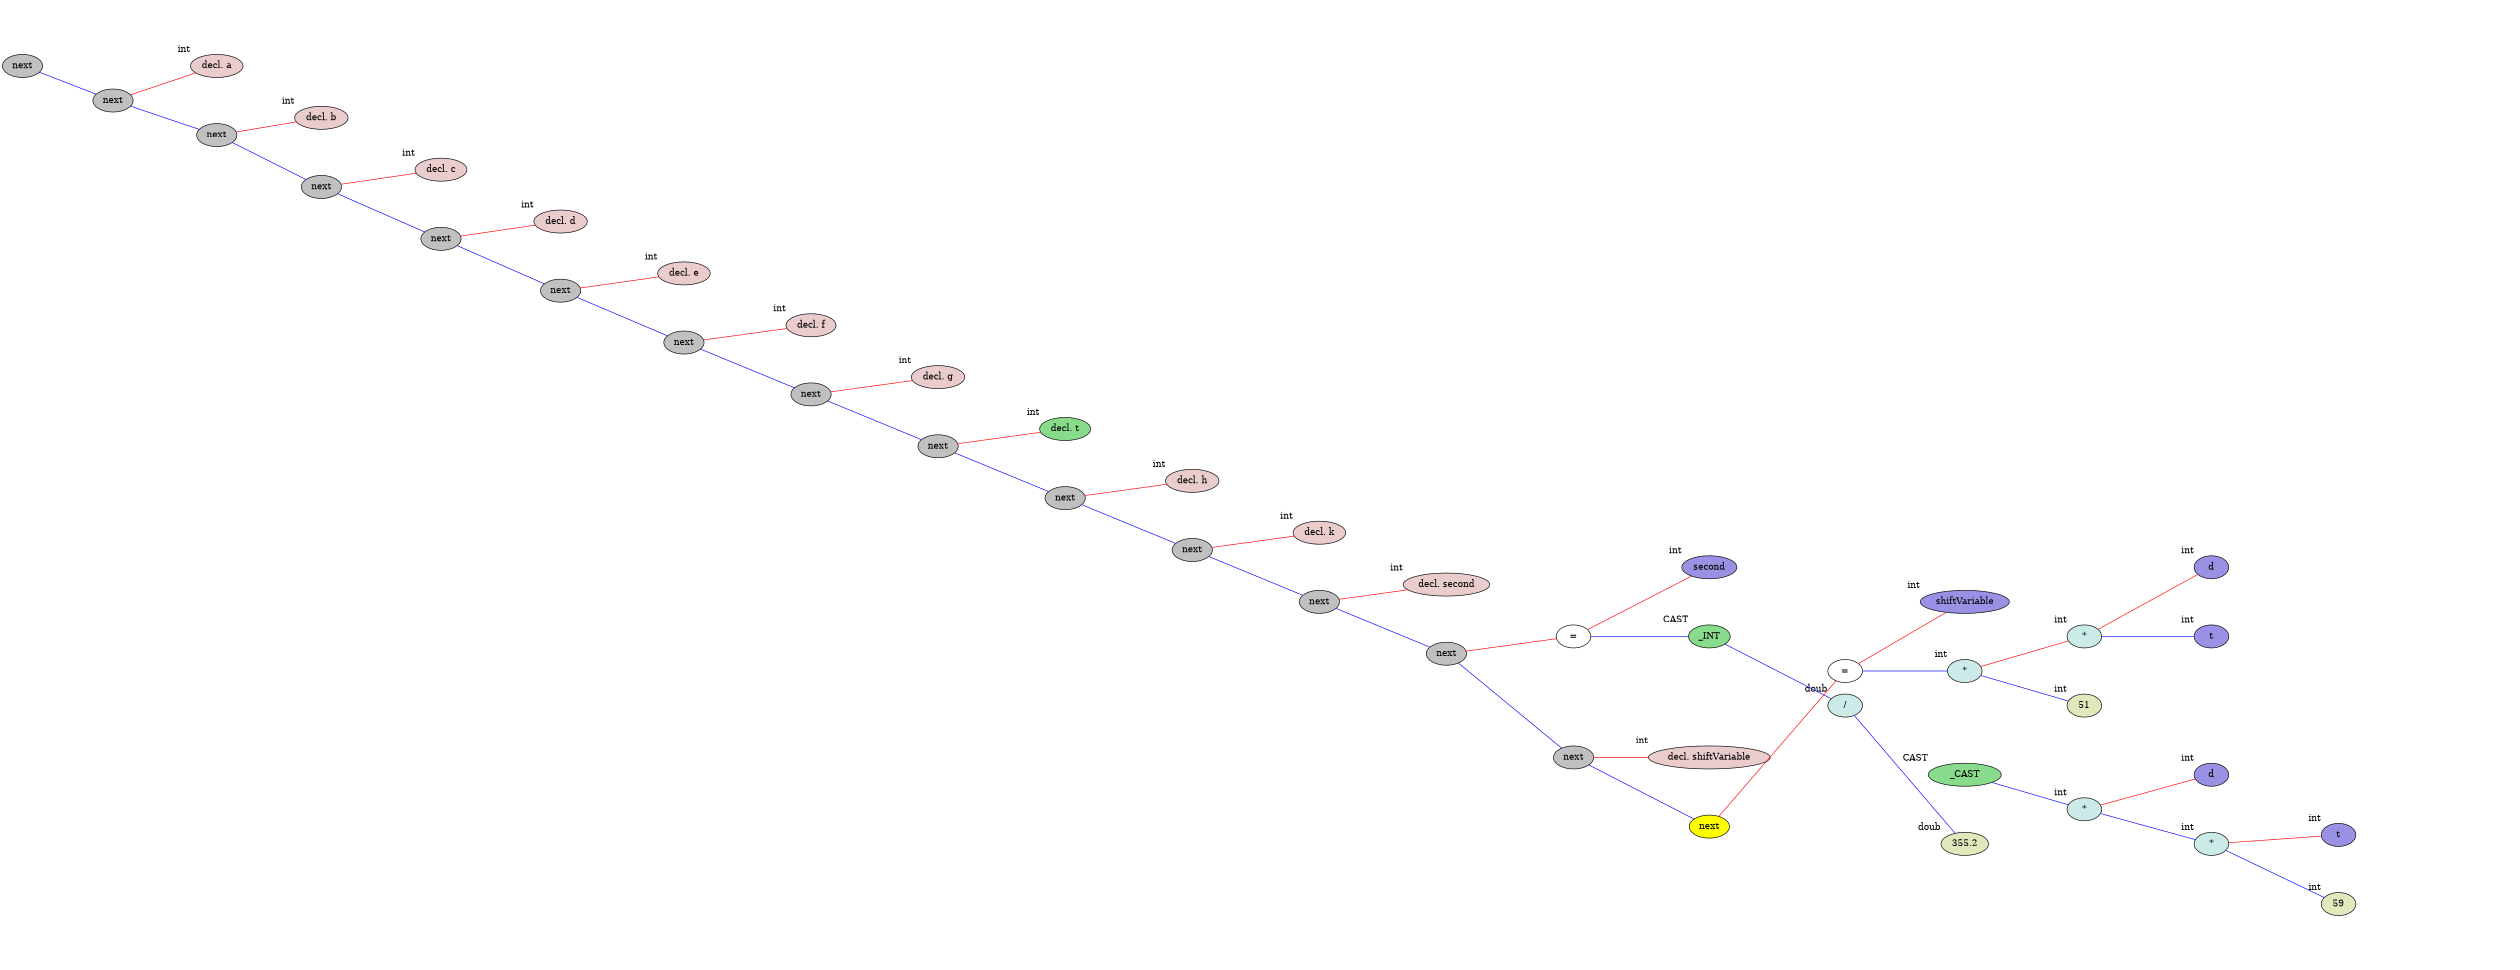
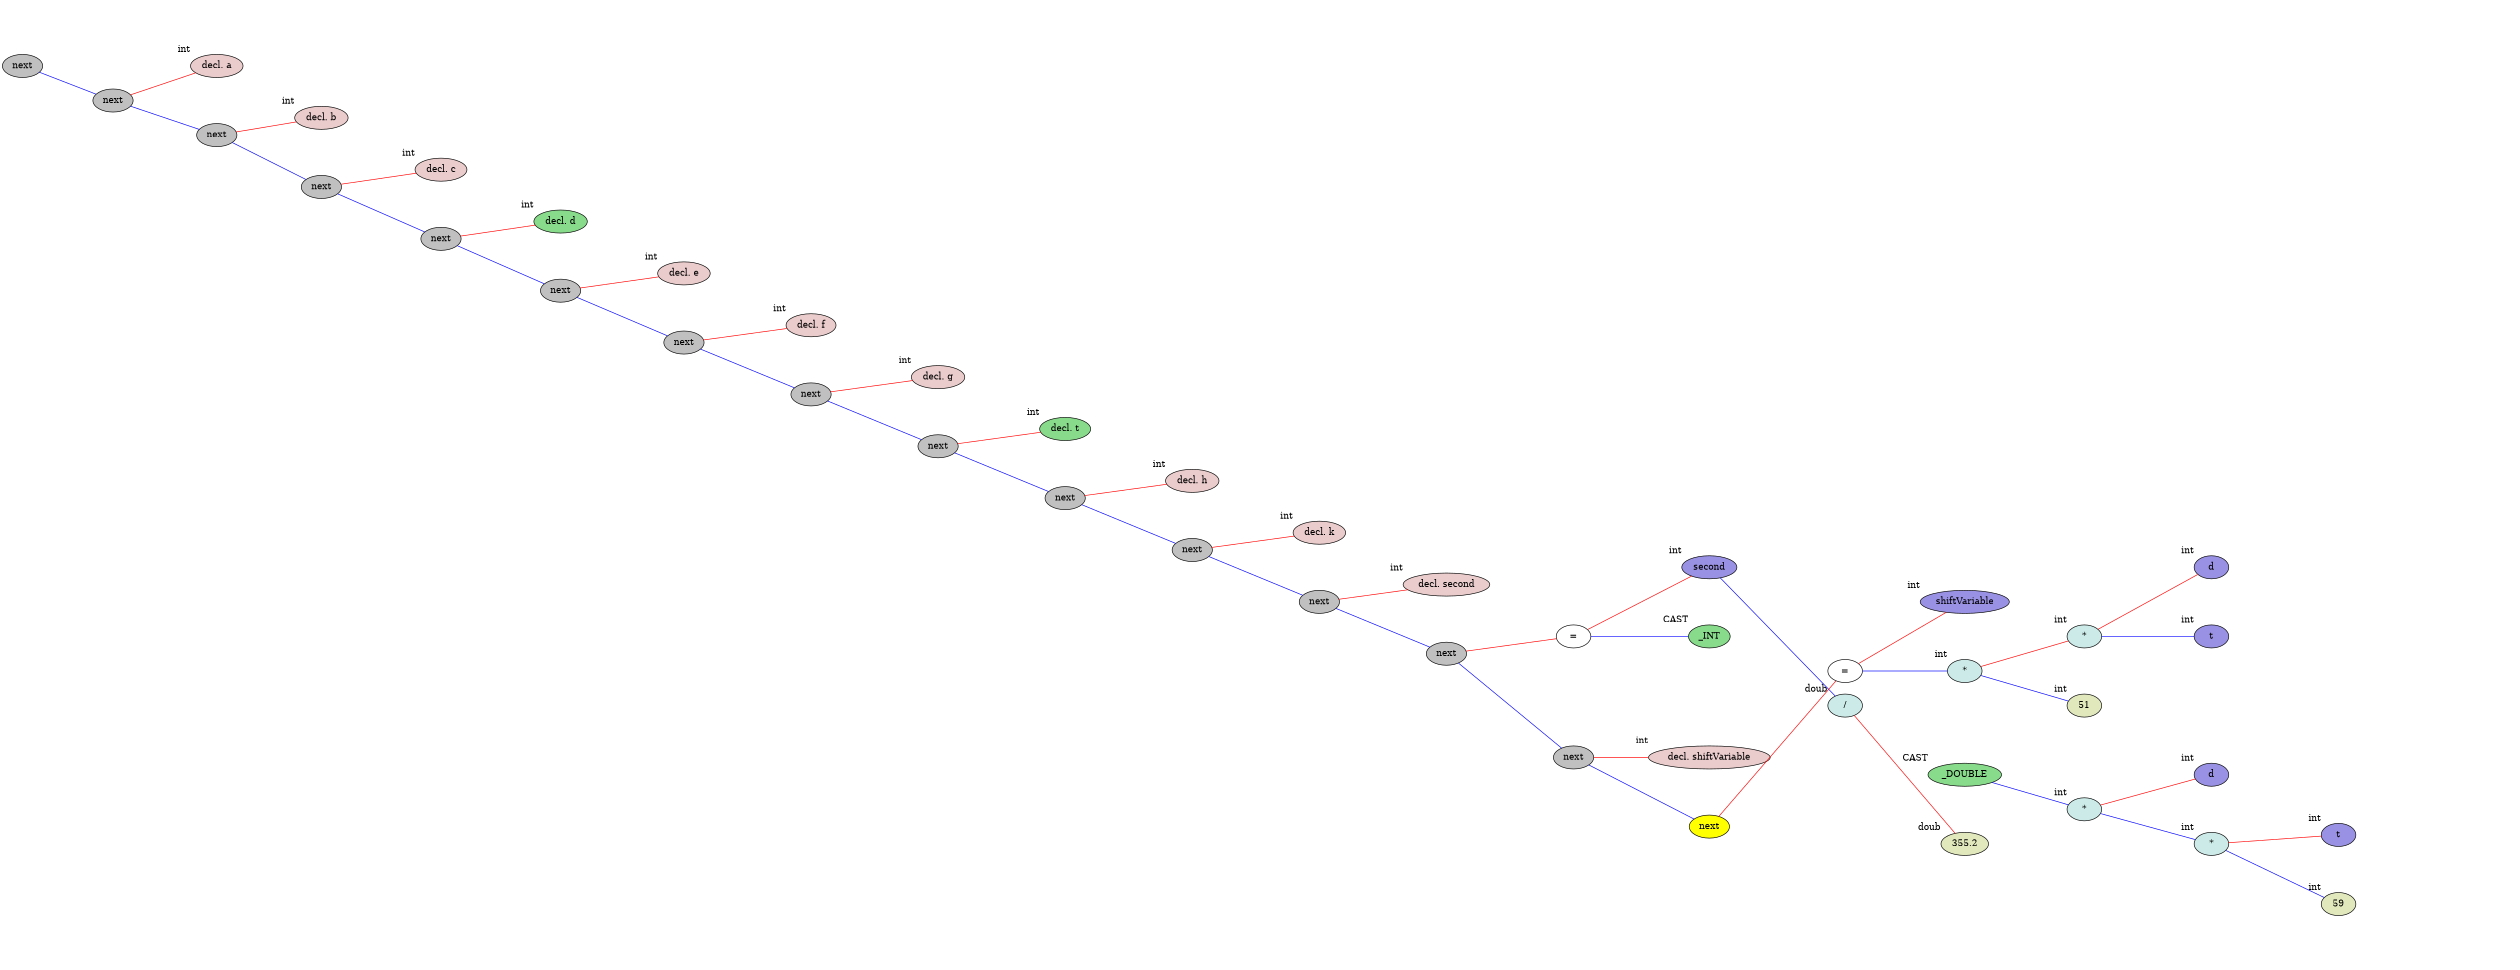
(561, 222) -> (561, 222)
(1778, 671) -> (1772, 631)
(1905, 774) -> (1905, 774)
(1965, 775) -> (1965, 775)
